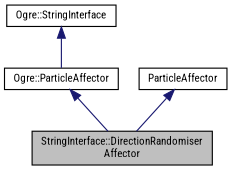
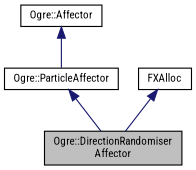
(61, 16) -> (61, 16)
(183, 79) -> (165, 79)
(122, 148) -> (113, 148)
